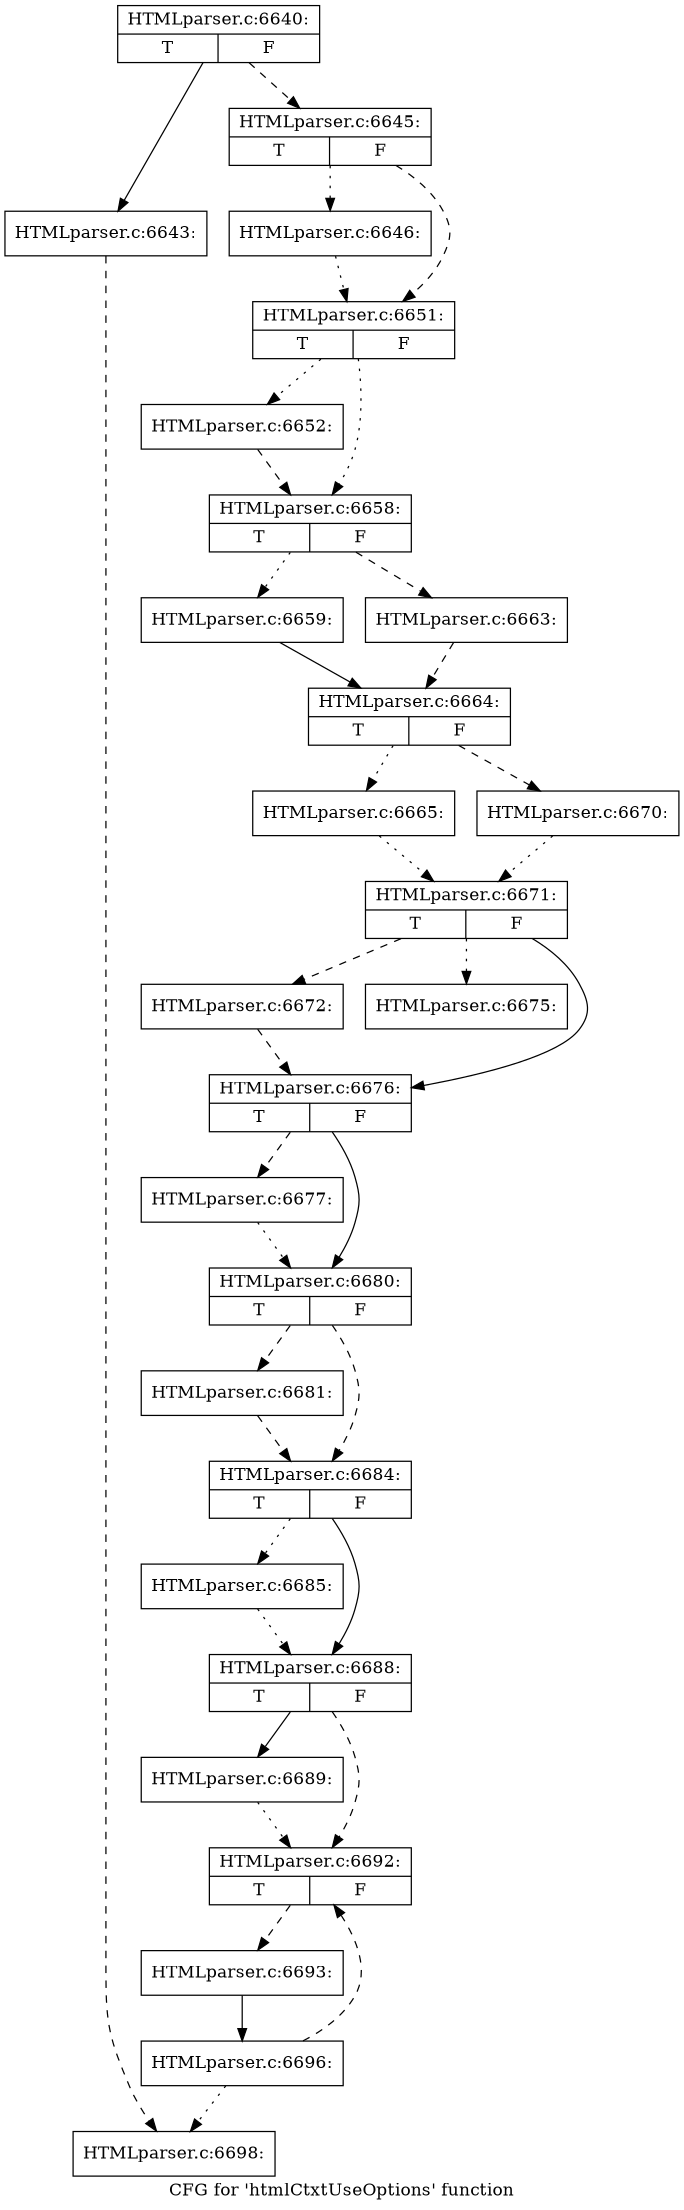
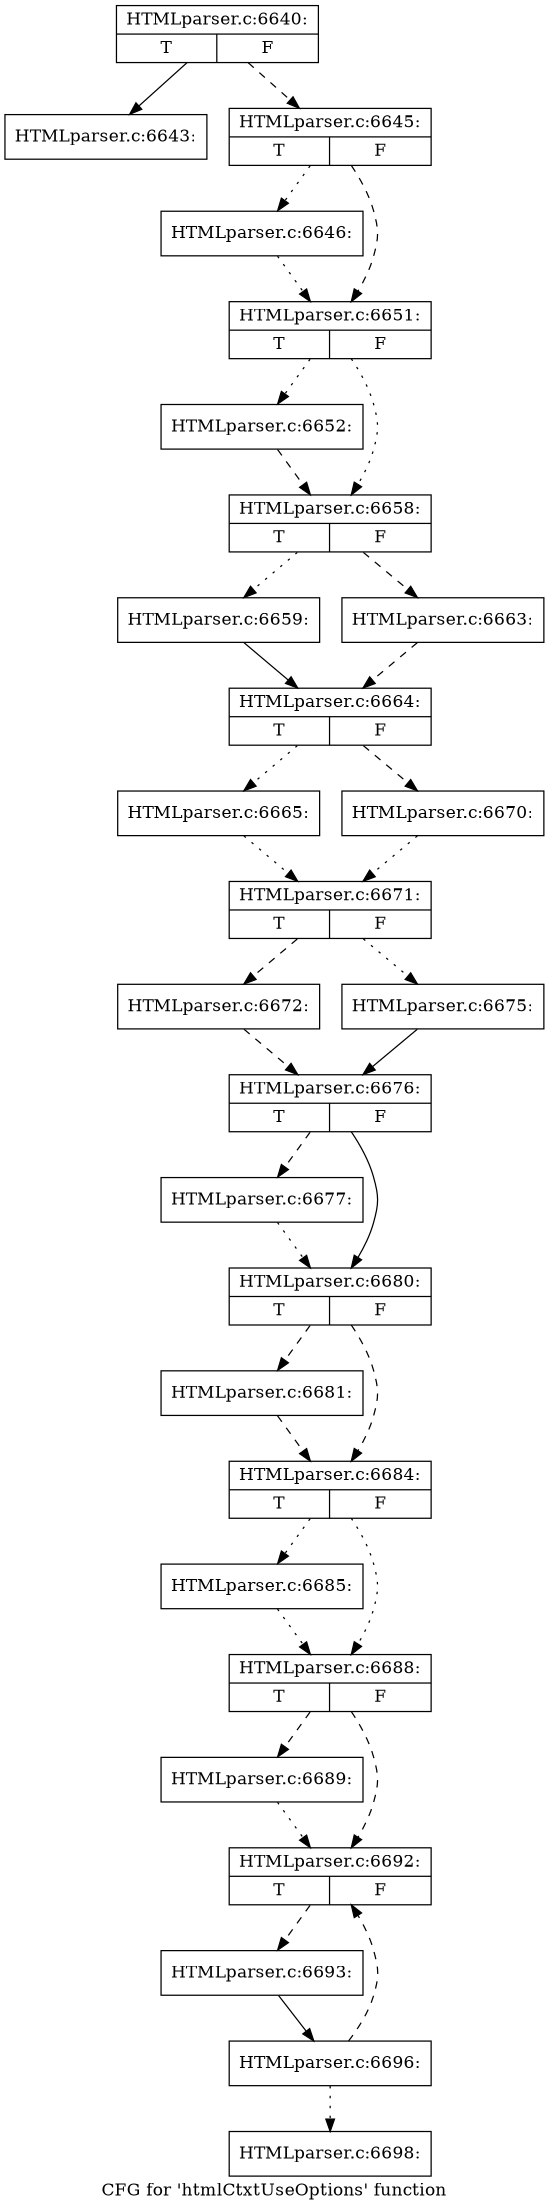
(559, 1045) -> (395, 1048)
(106, 1193) -> none
(359, 1580) -> (377, 1580)
(278, 1729) -> (298, 1729)
